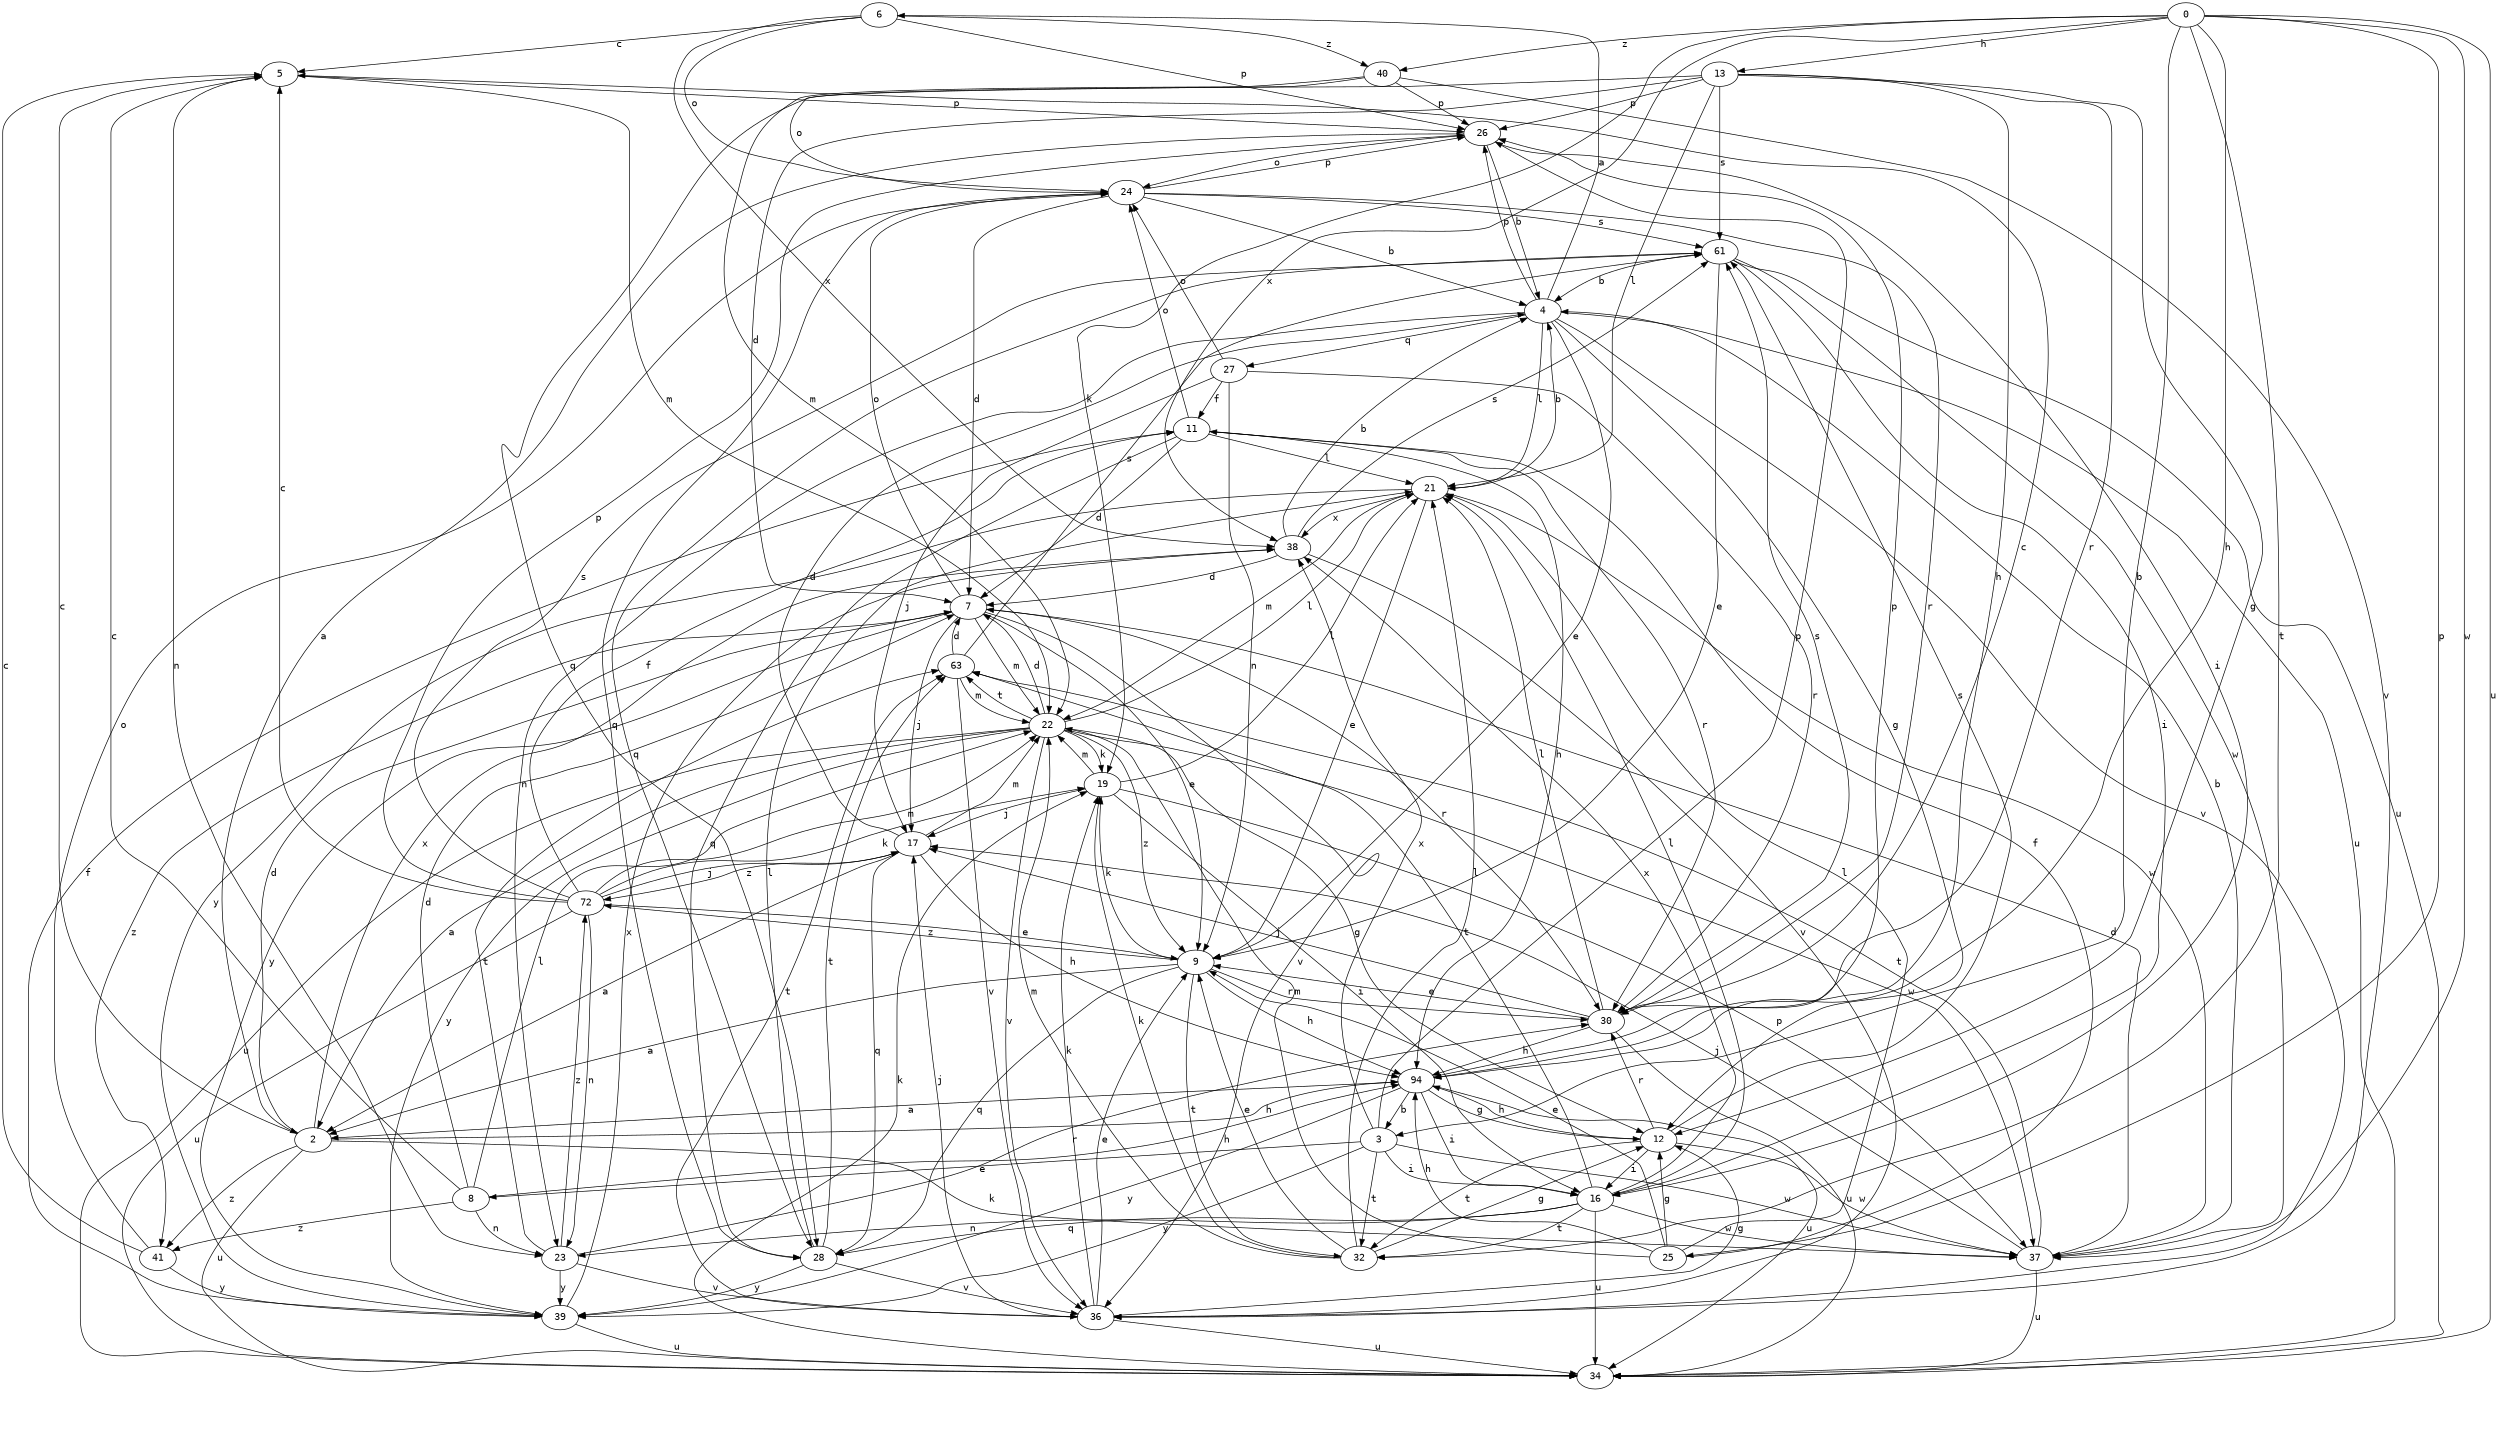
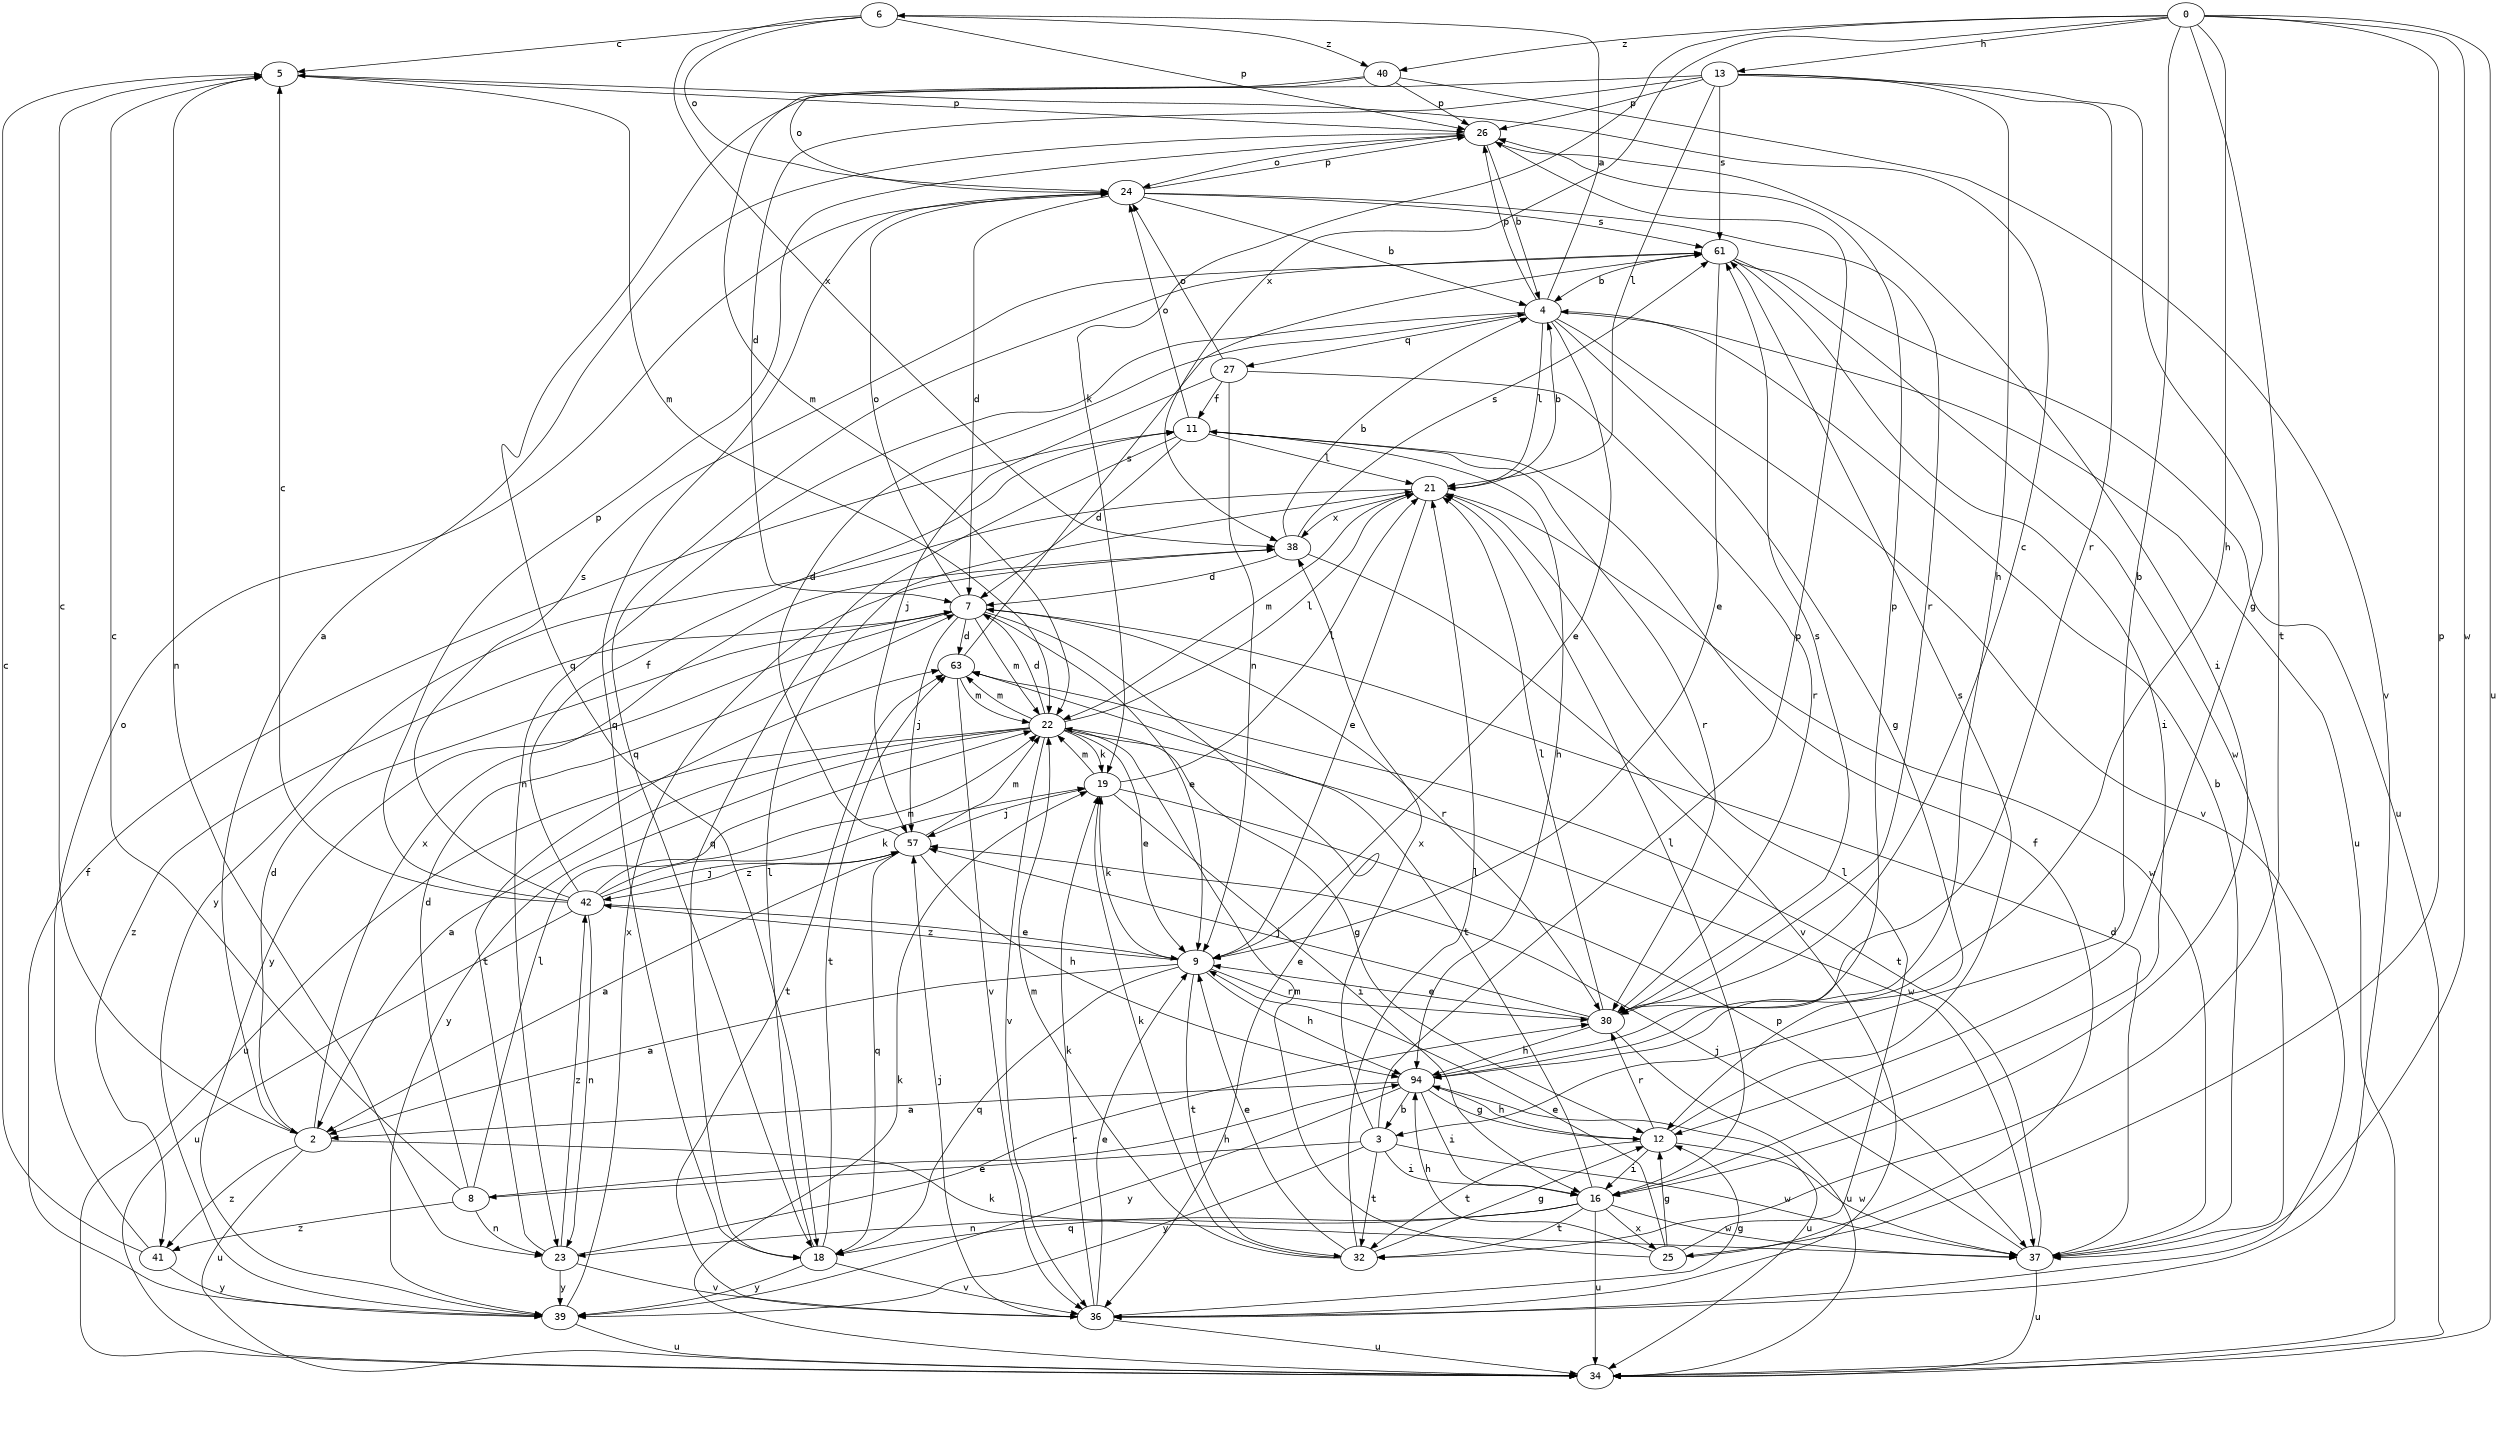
(952, 639) -> (963, 633)
(1000, 696) -> (1000, 696)
(913, 844) -> (913, 844)
(1146, 844) -> (1146, 844)
(1624, 853) -> (1628, 1228)
(586, 903) -> (586, 903)
(1300, 962) -> (1300, 962)
(864, 1131) -> none
(819, 1258) -> (819, 1258)
